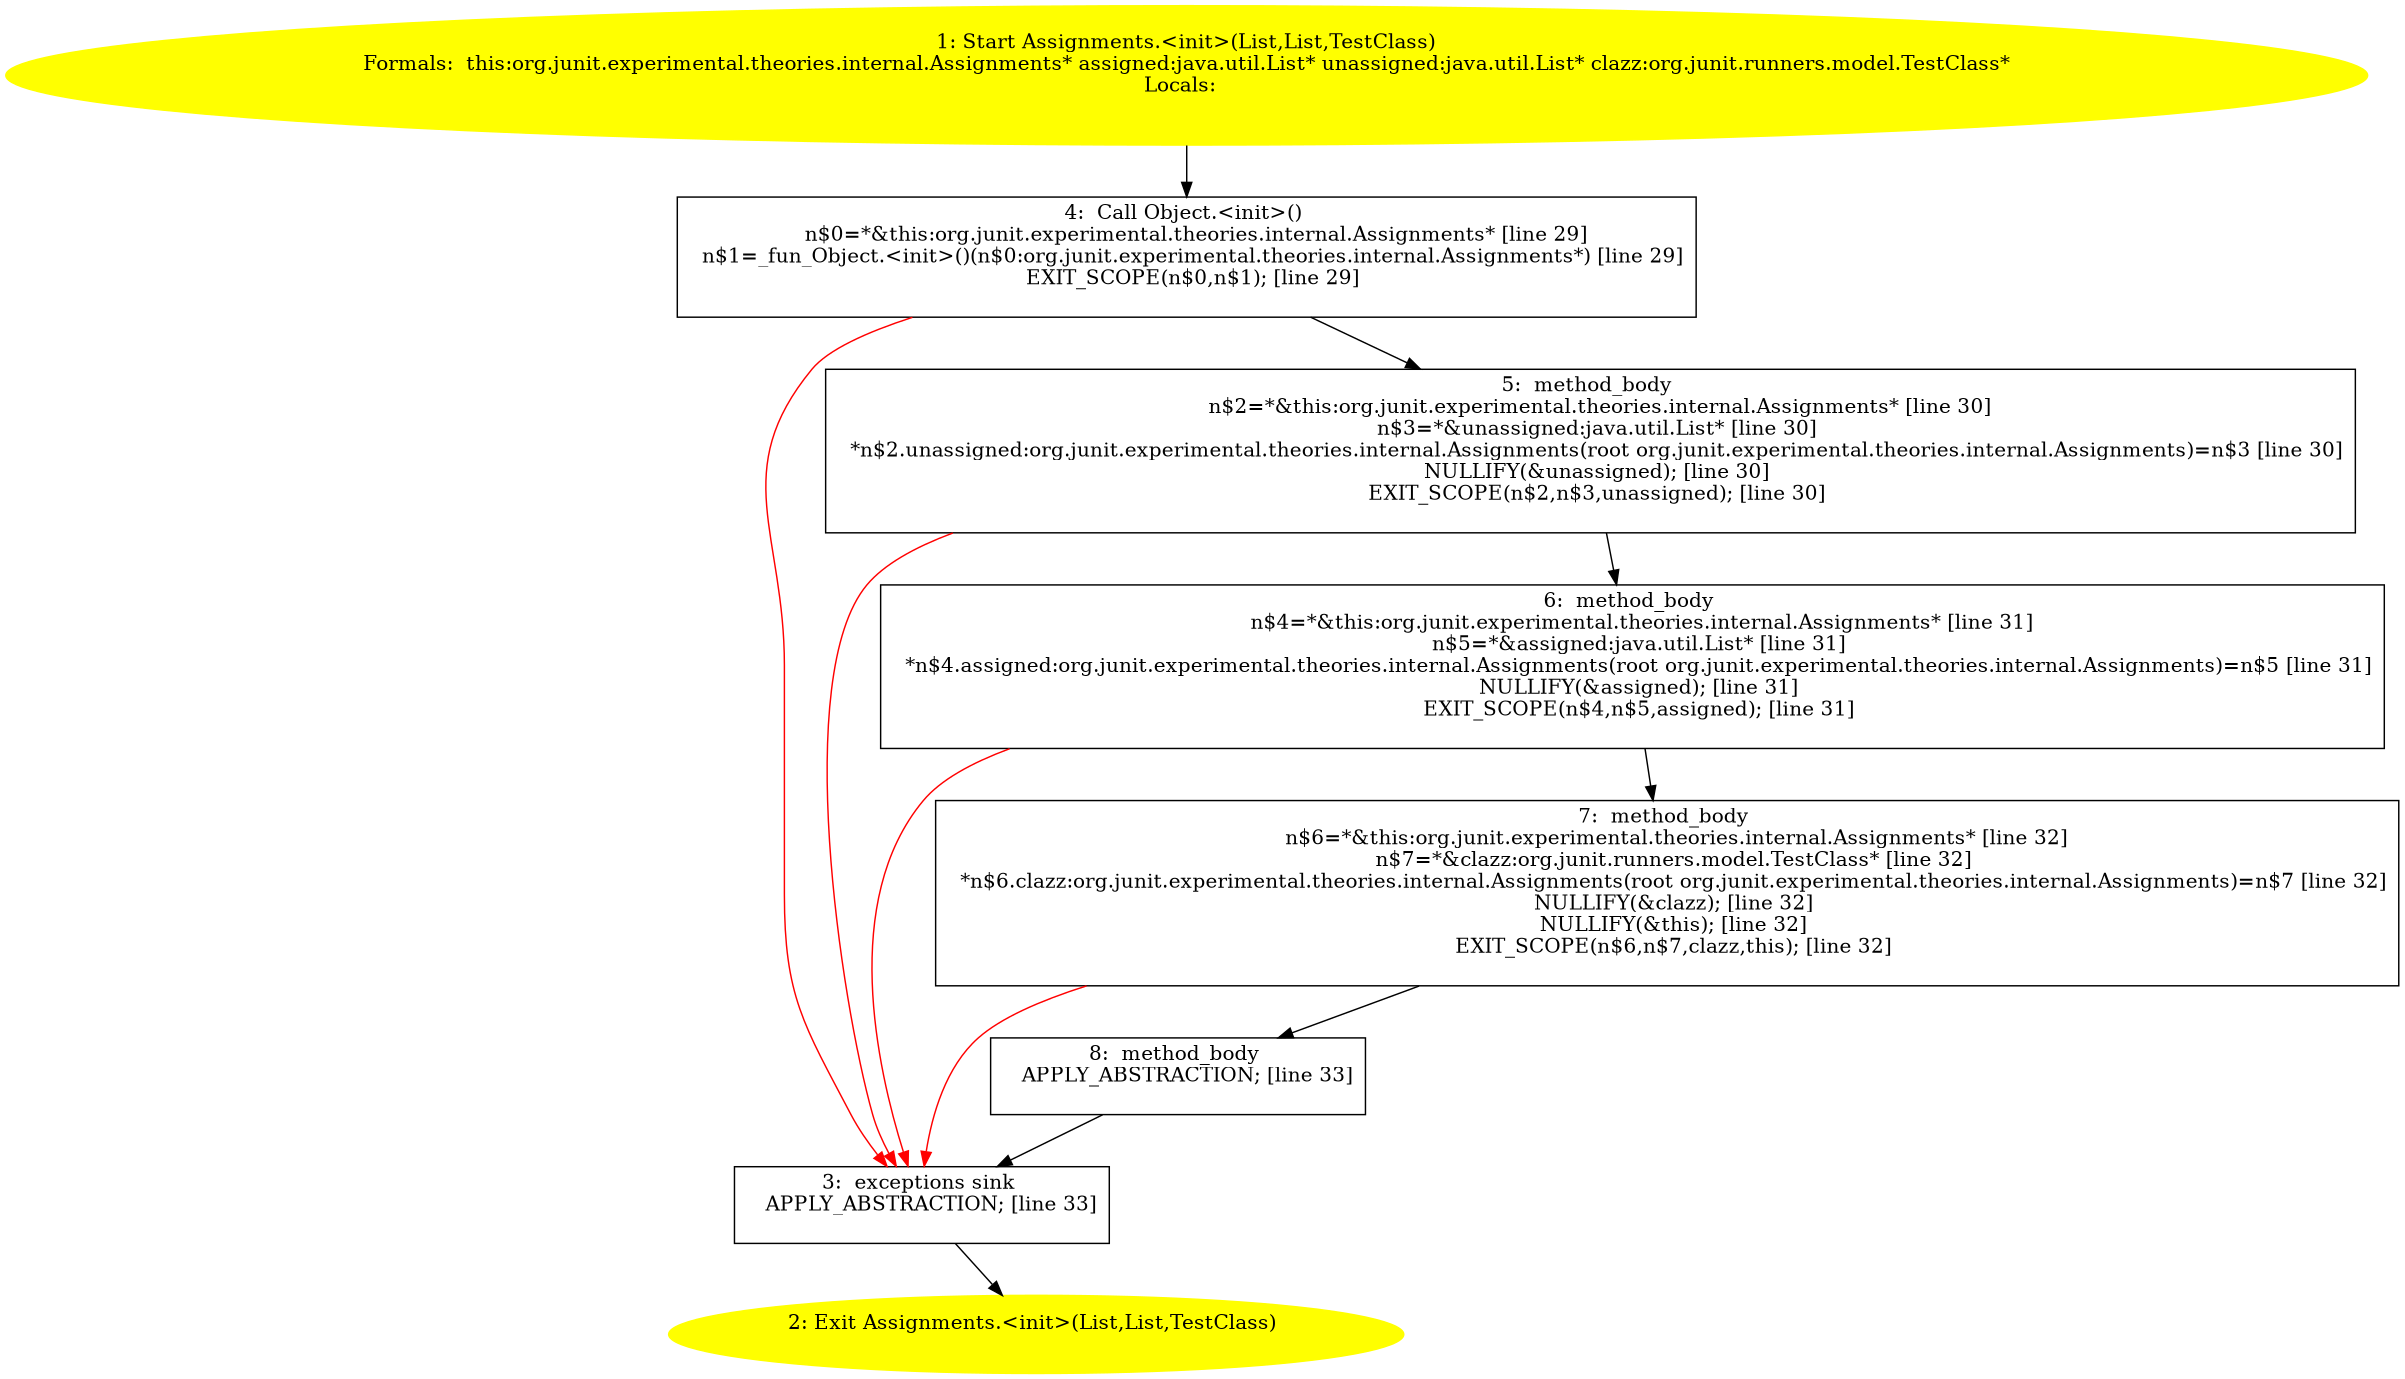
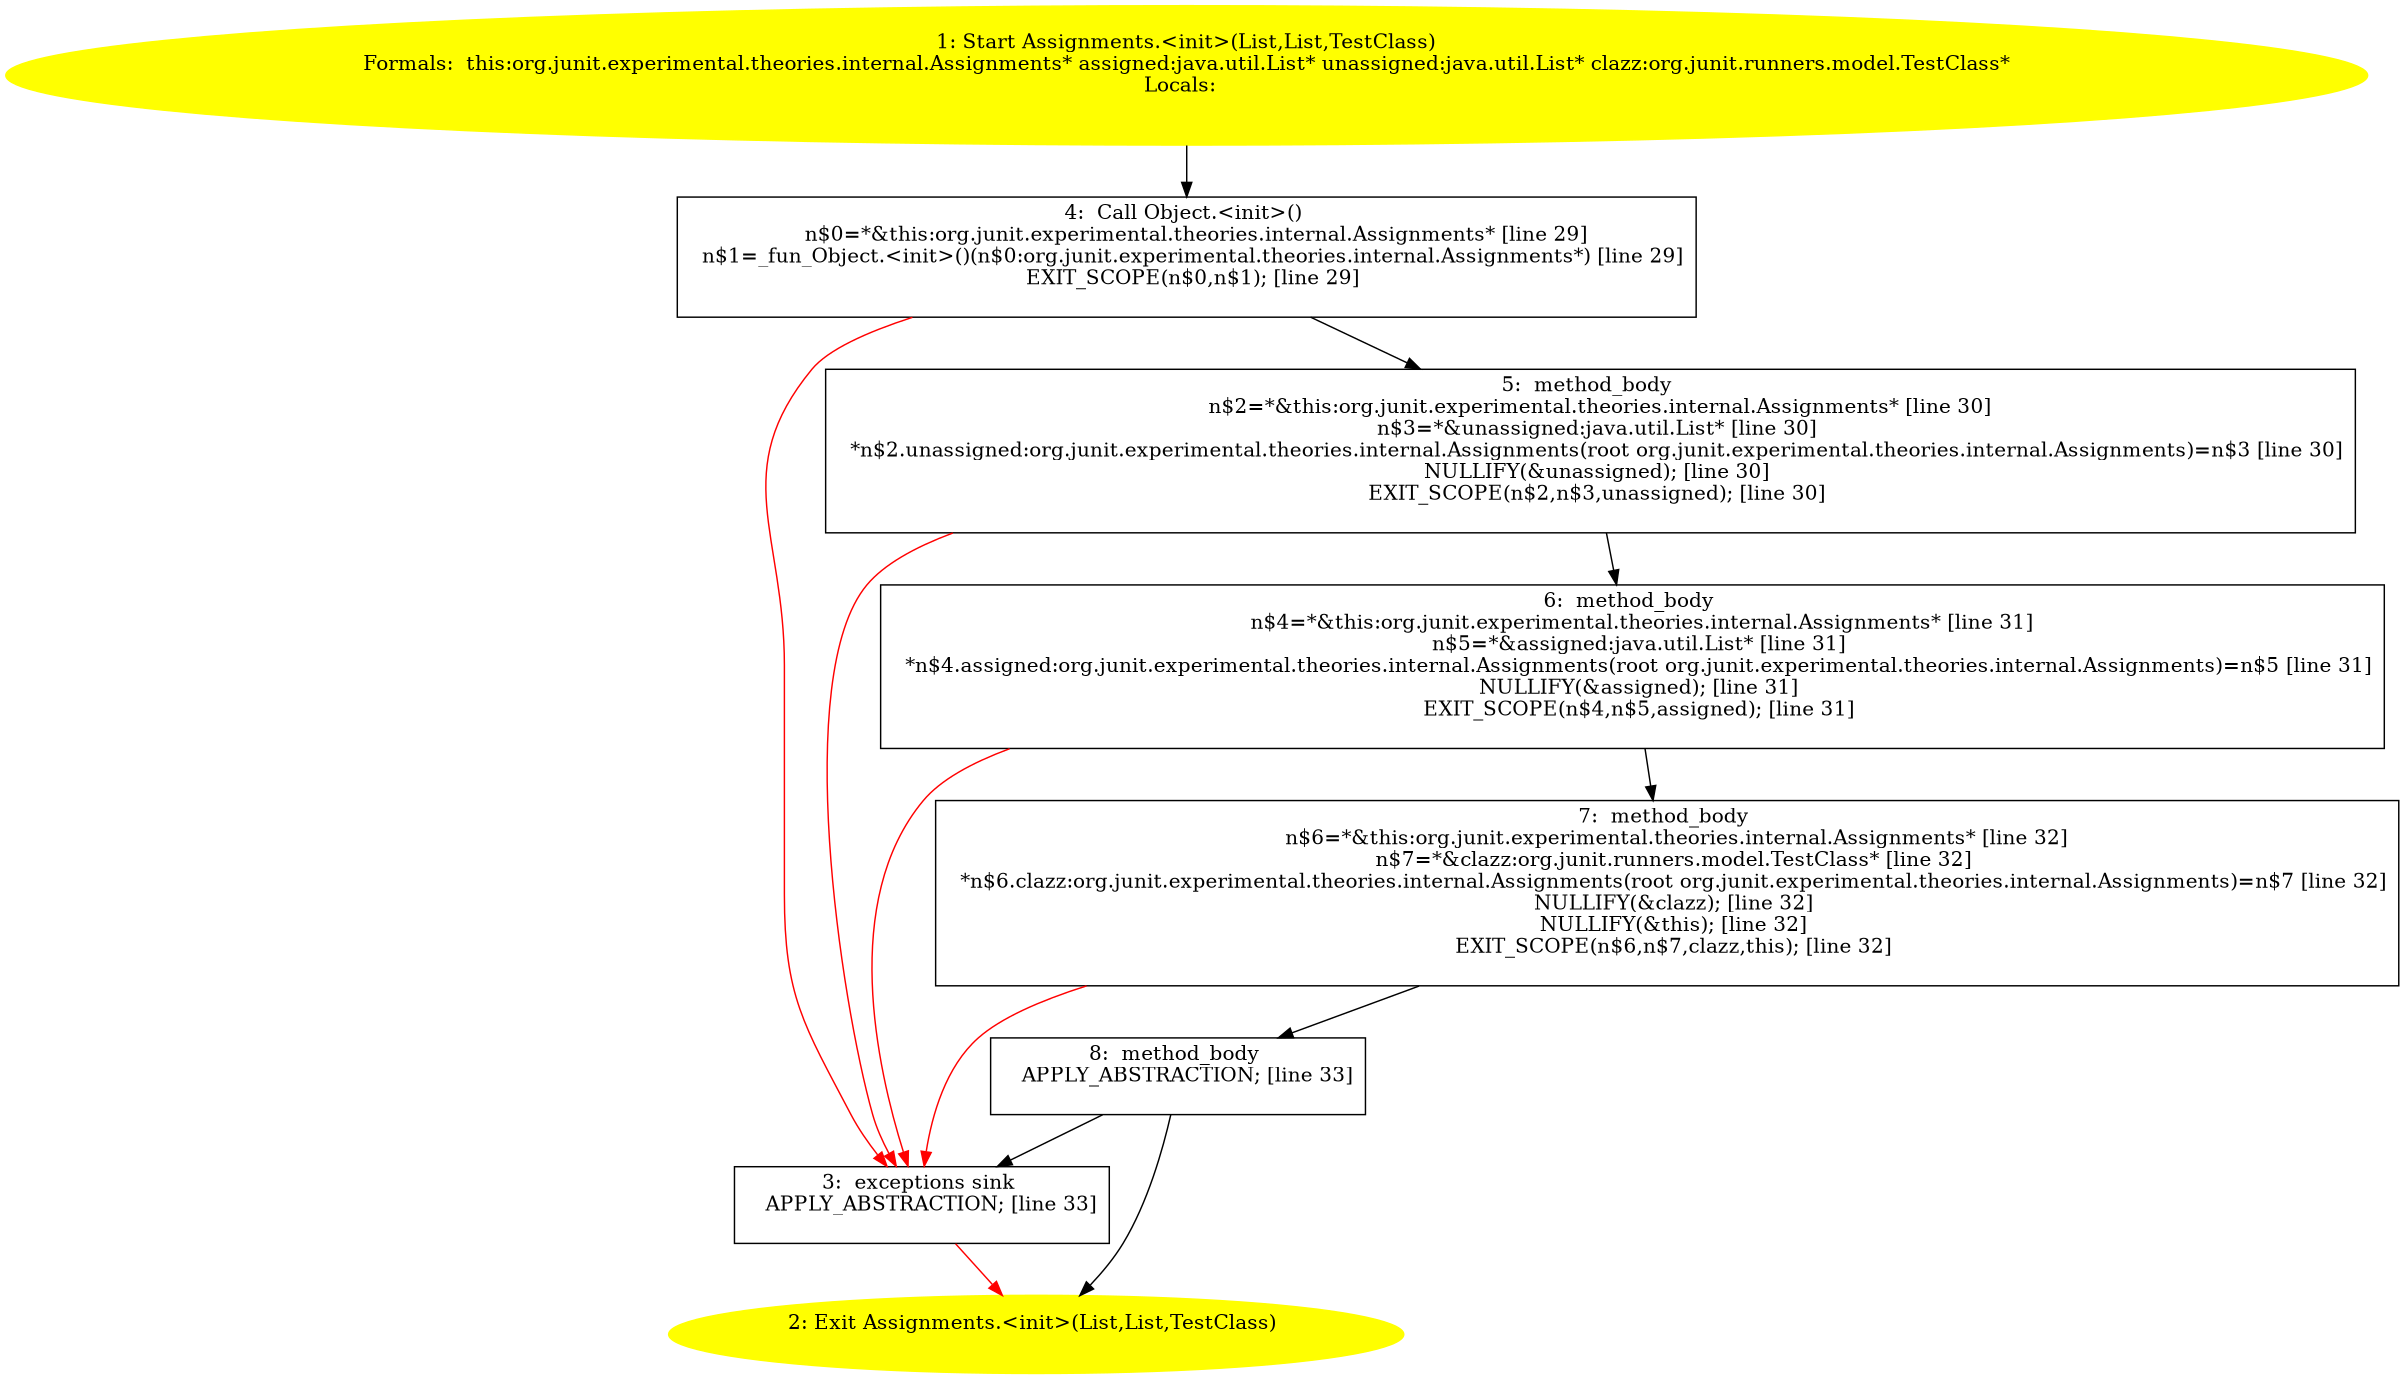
none -> (1142, 1206)
(974, 1264) -> (974, 1264)
